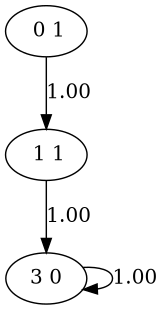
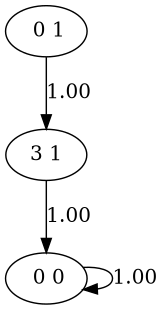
(46, 155) -> (46, 155)
(46, 278) -> (46, 278)
